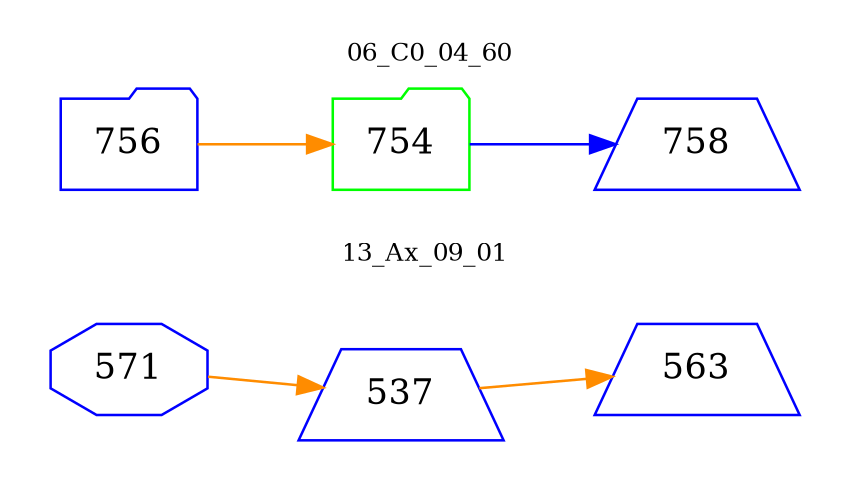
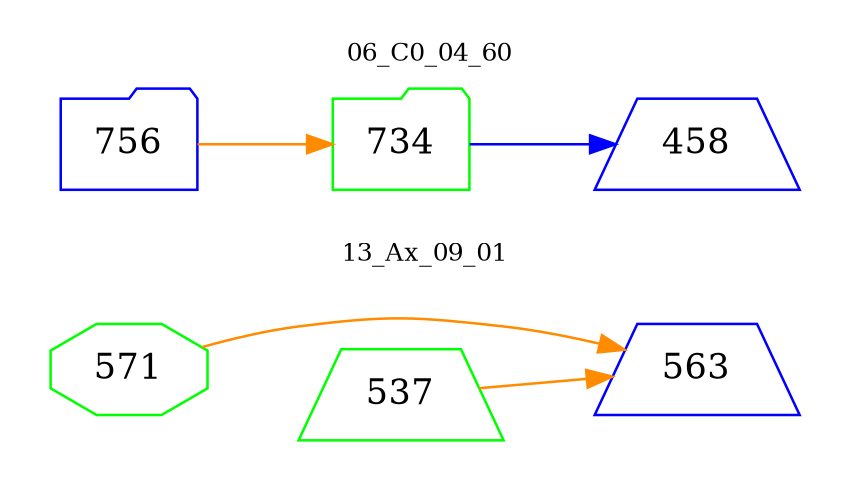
(401, 144) -> (401, 144)
(697, 144) -> (697, 144)
(129, 369) -> (129, 369)
(253, 381) -> (401, 318)
(401, 395) -> (401, 395)
